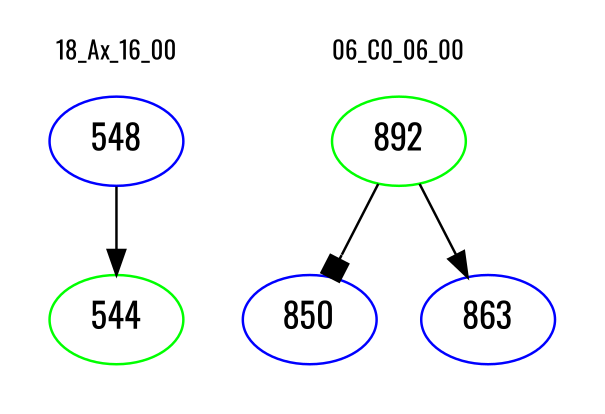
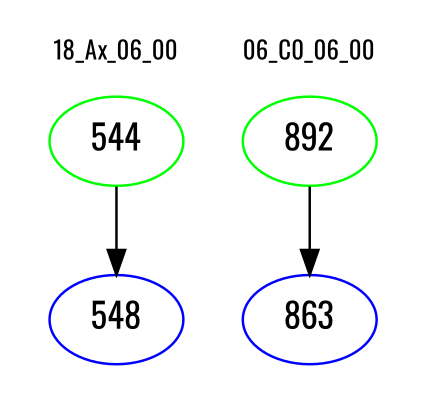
(116, 53) -> (116, 53)
(116, 218) -> (116, 218)
(310, 320) -> none
